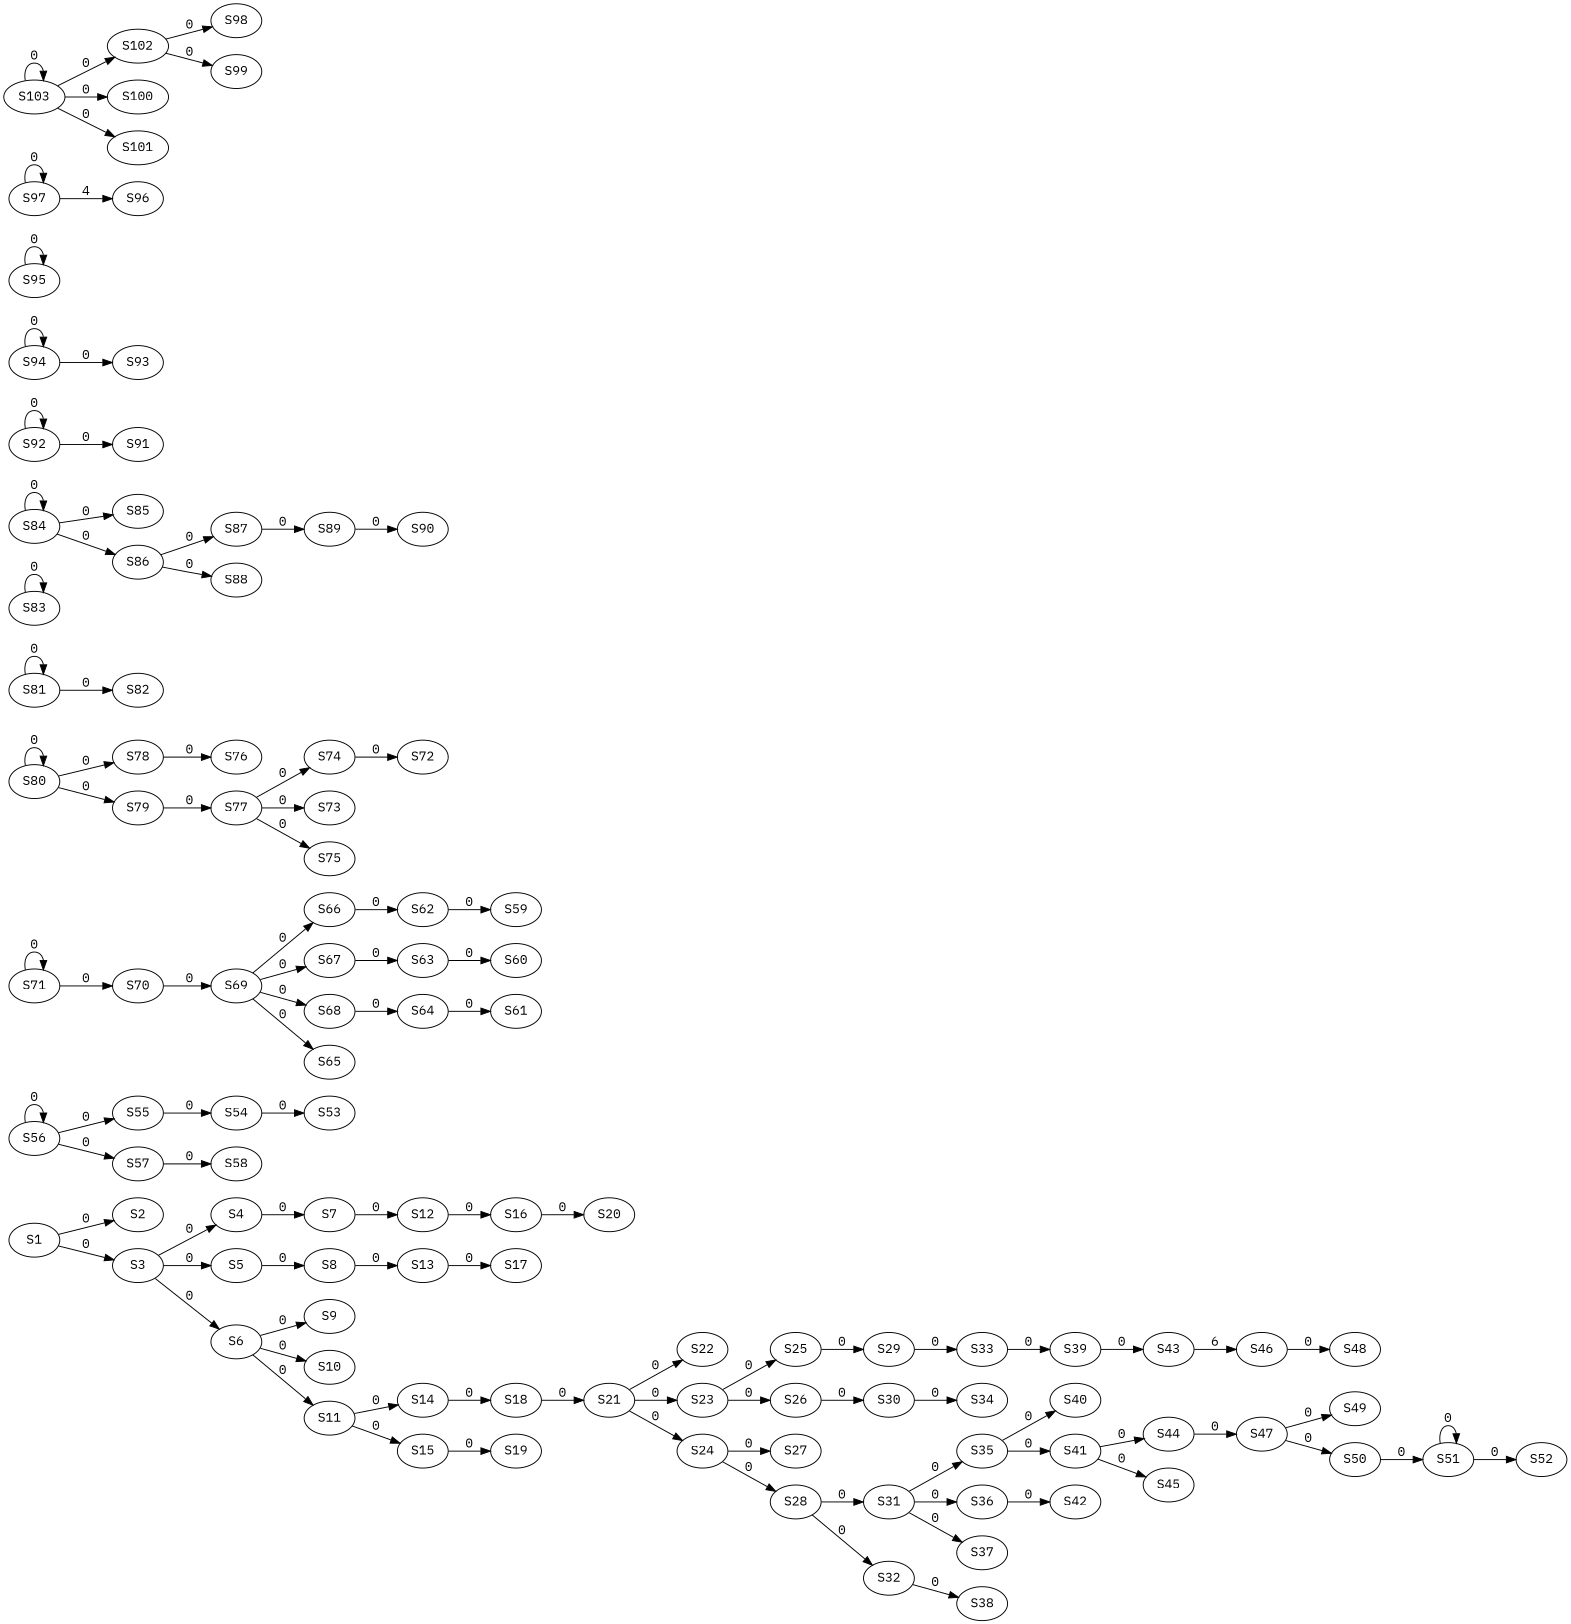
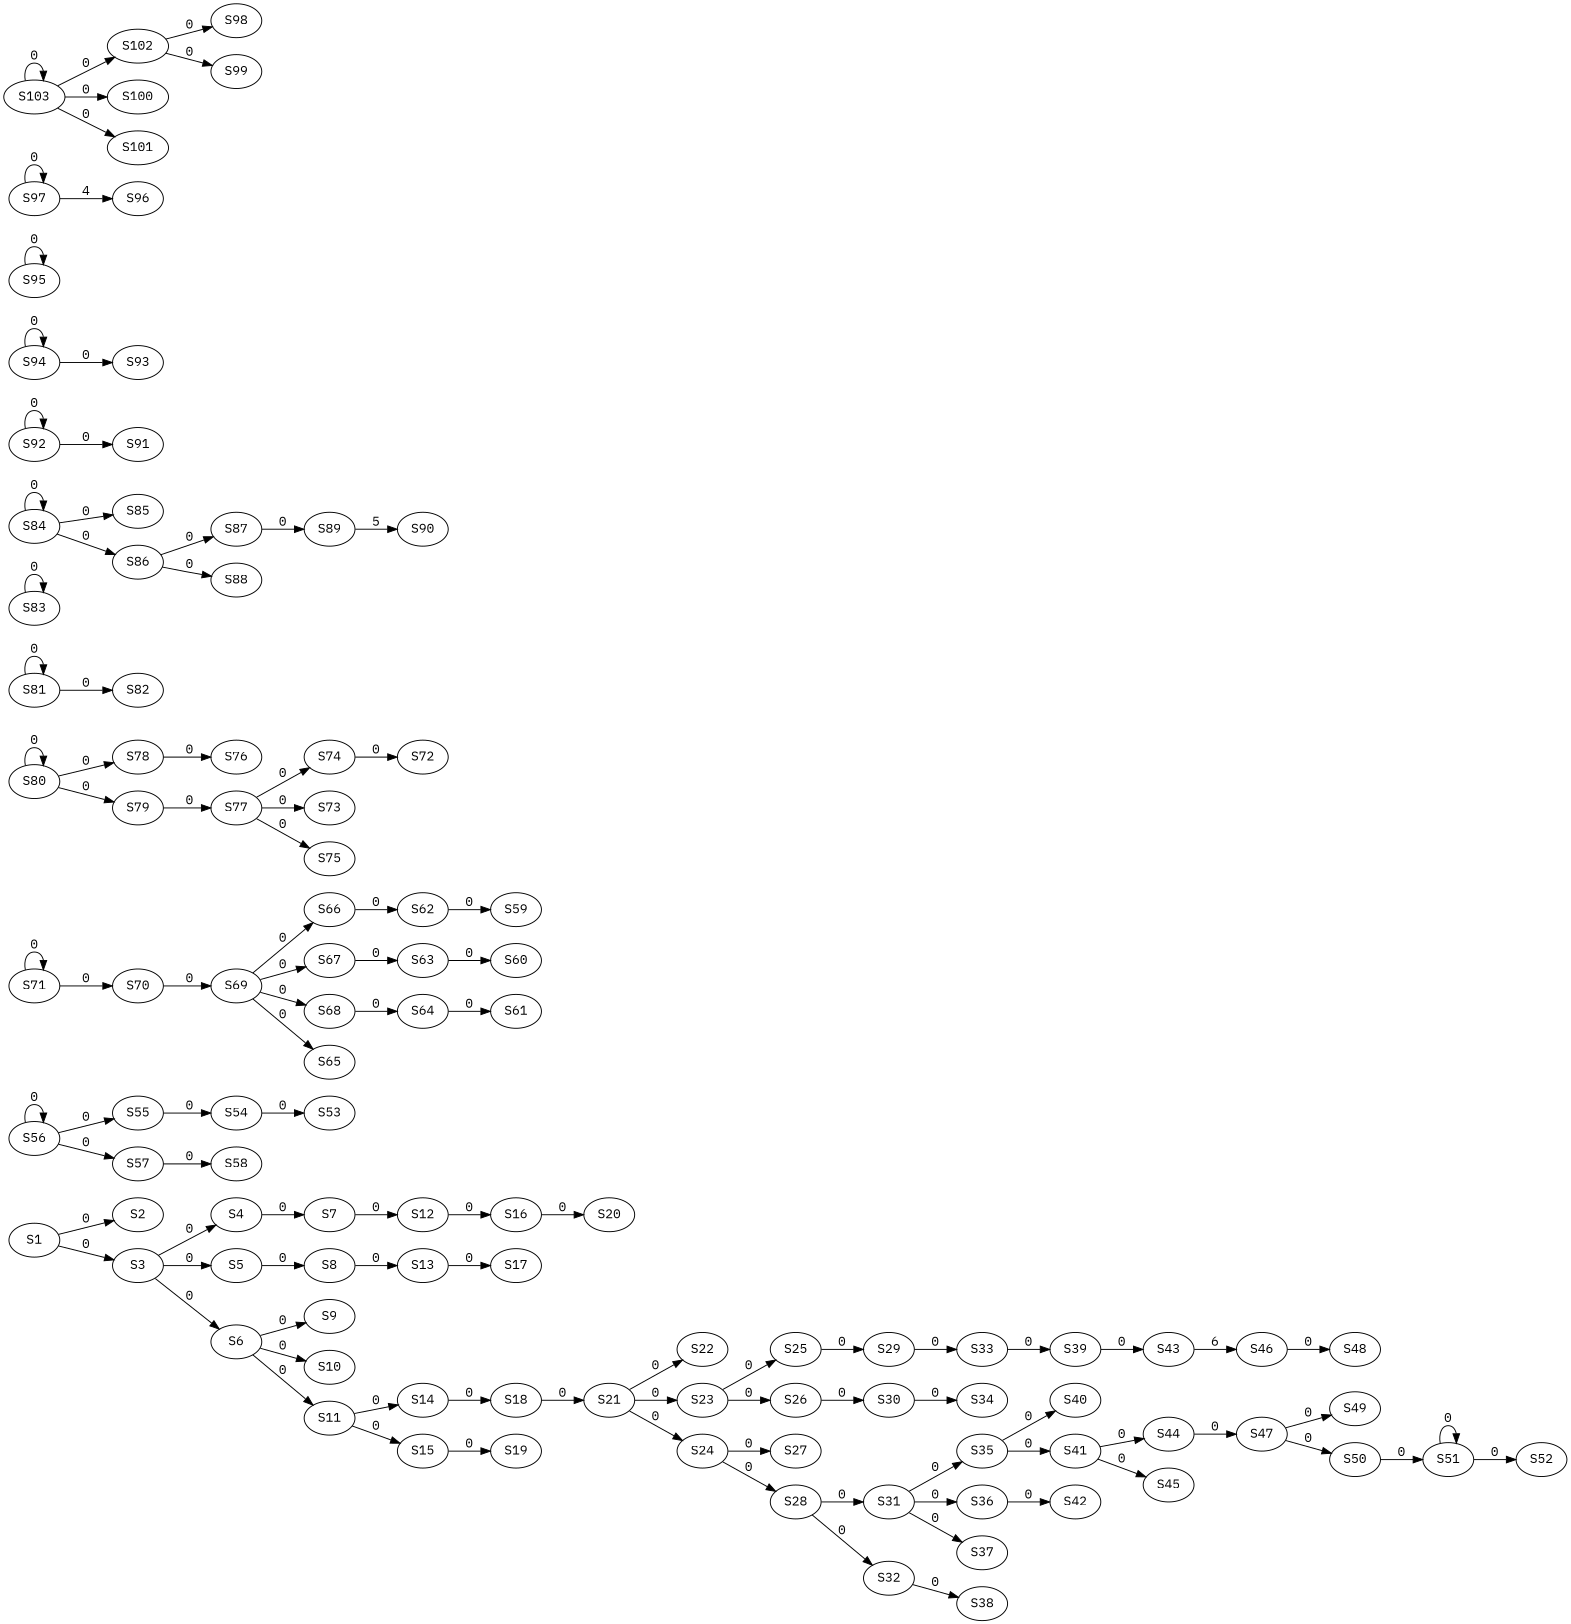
(376, 522) -> (376, 522)
